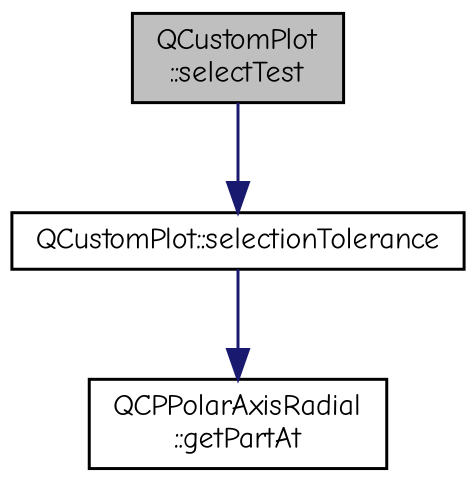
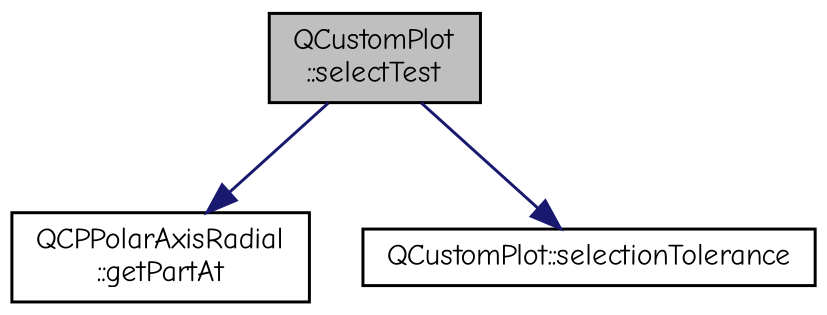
(238, 309) -> (279, 148)
